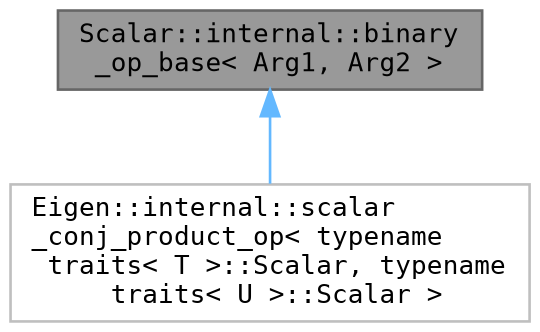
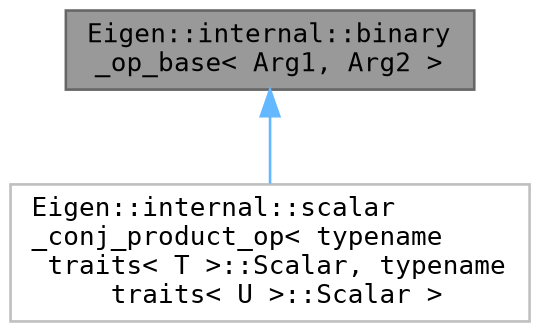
(270, 50) -> (270, 50)
